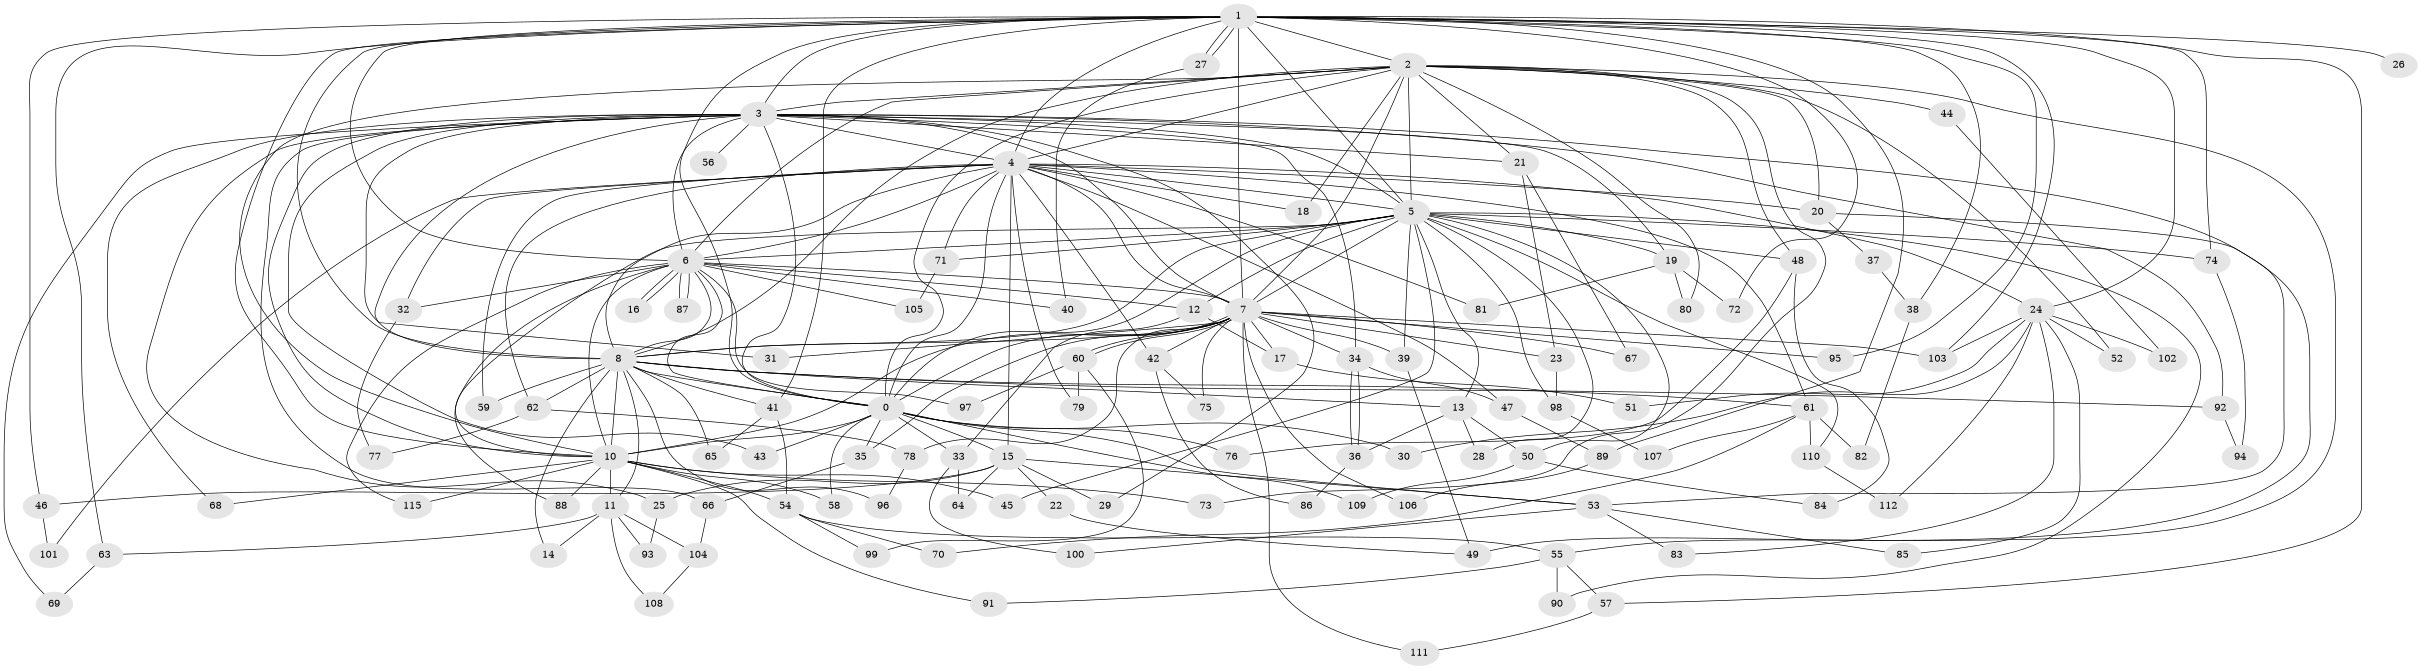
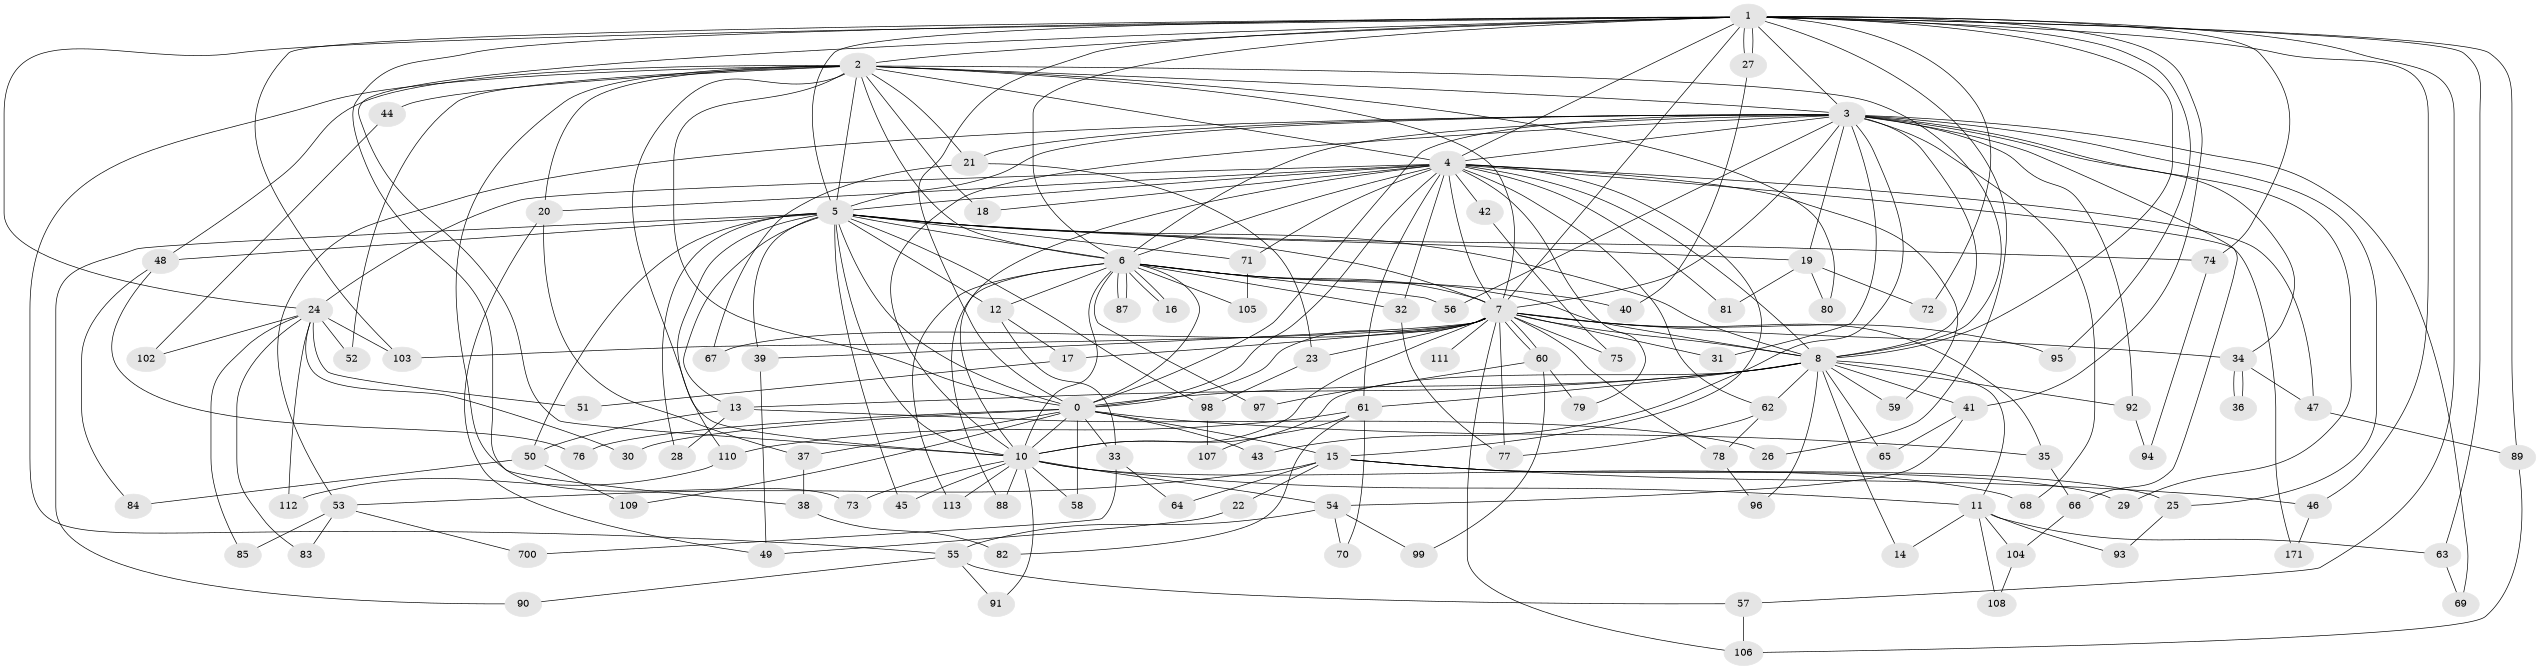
none -> (1112, 226)
none -> (1318, 285)
(1198, 335) -> (1502, 381)
(1406, 433) -> (1355, 421)
(1187, 464) -> (917, 437)
(412, 506) -> (952, 506)
(1307, 506) -> none
(49, 555) -> (2294, 555)
(1075, 555) -> (527, 555)
(1516, 635) -> (1744, 629)
